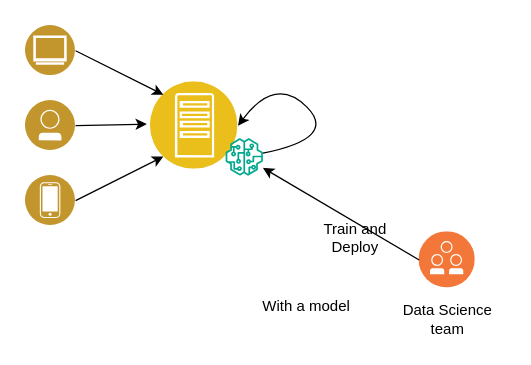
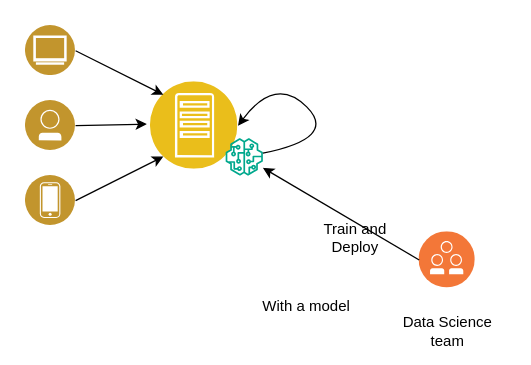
(448, 319) -> (448, 332)
